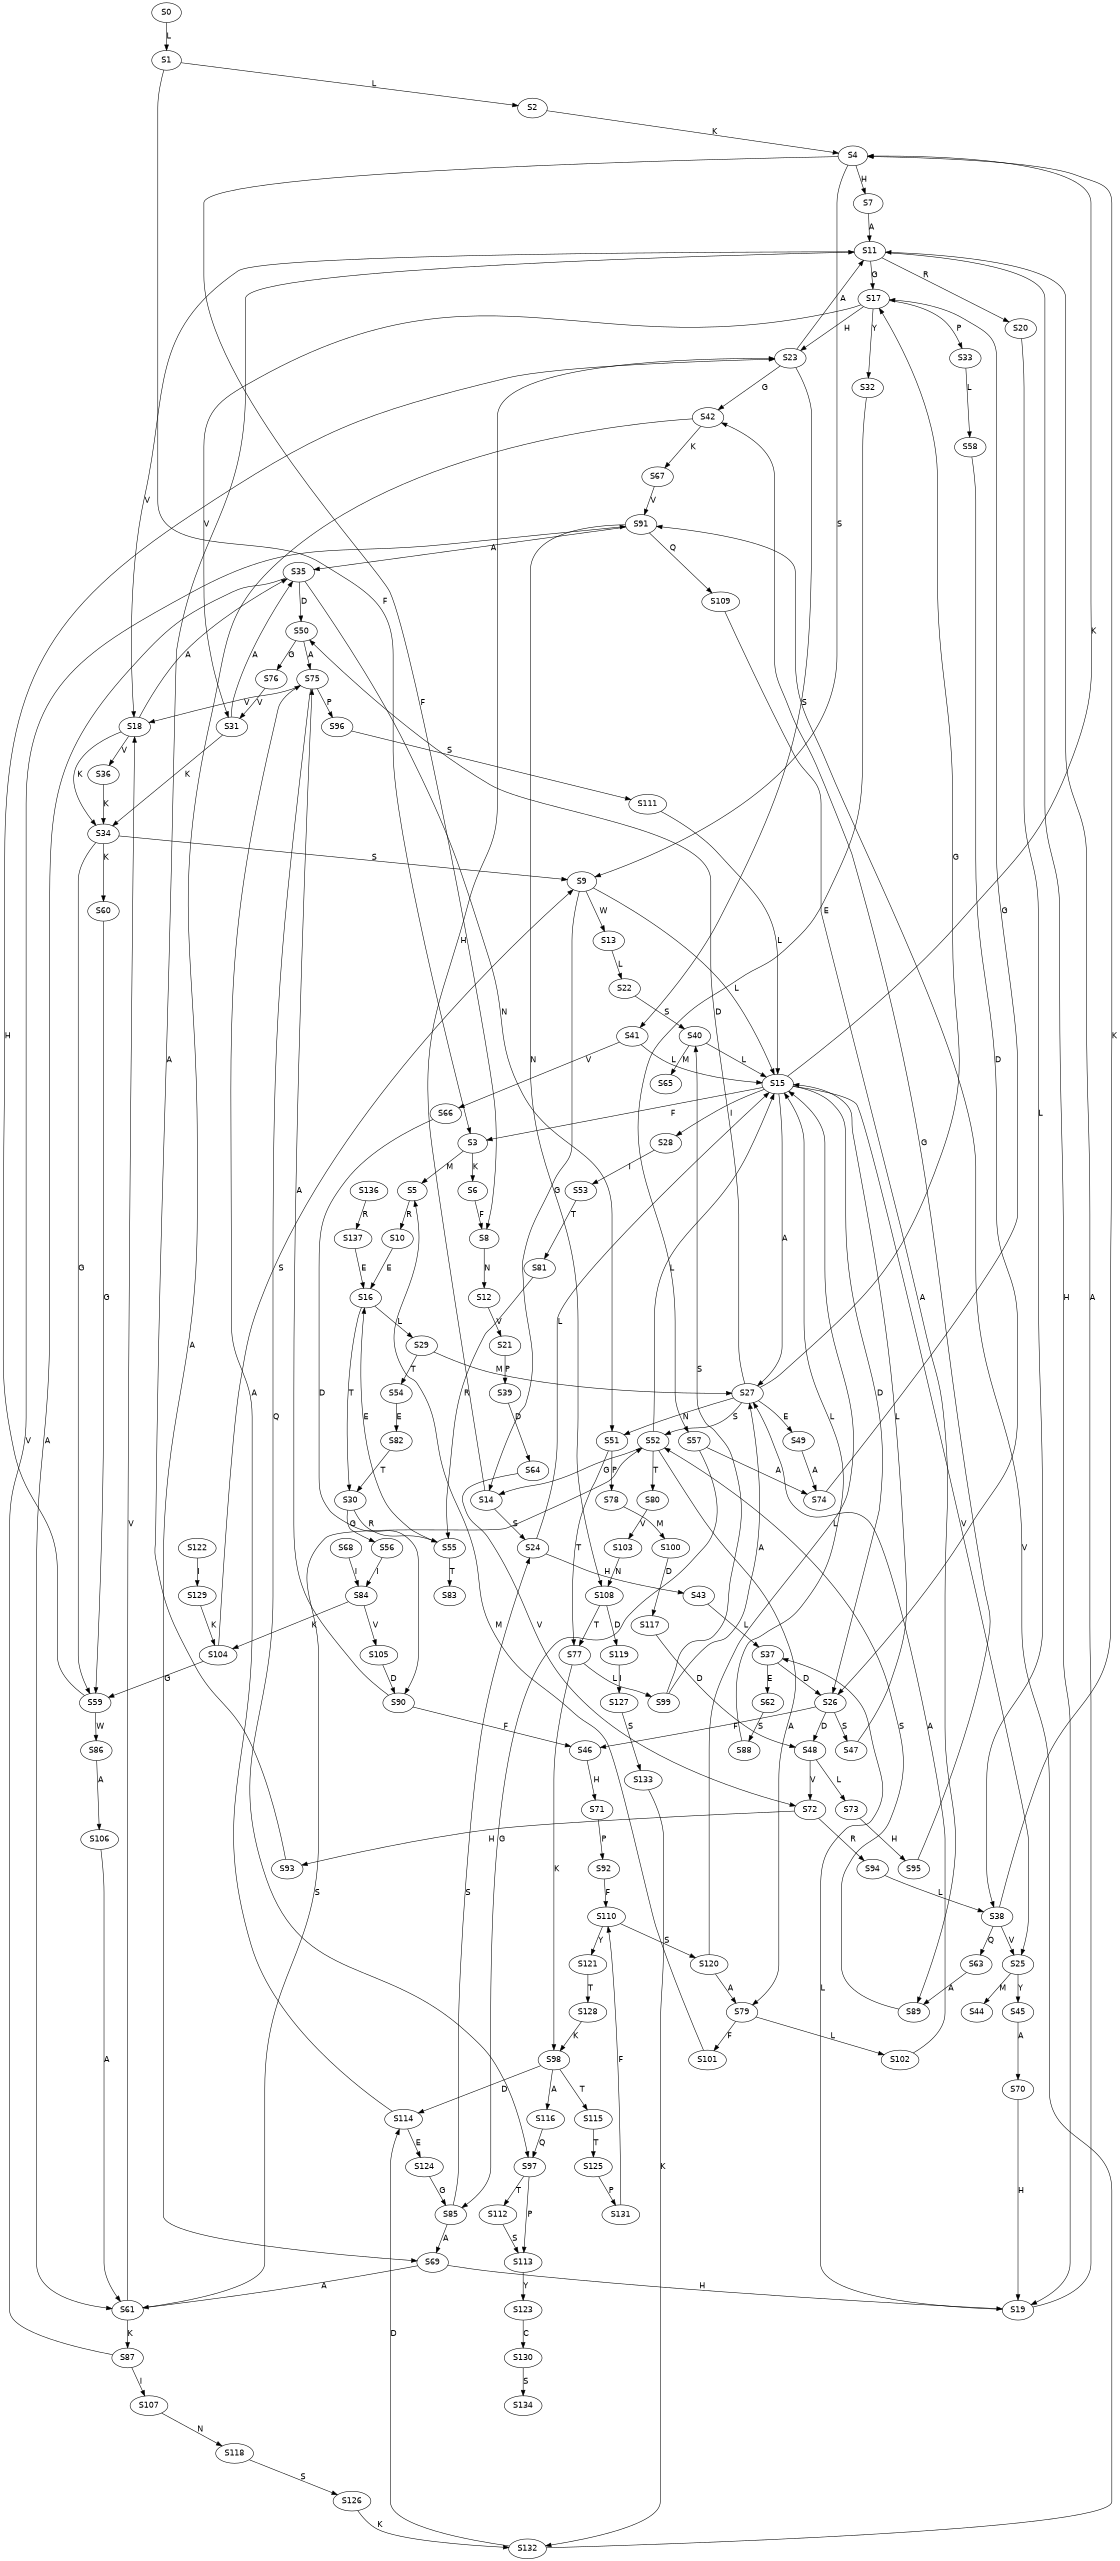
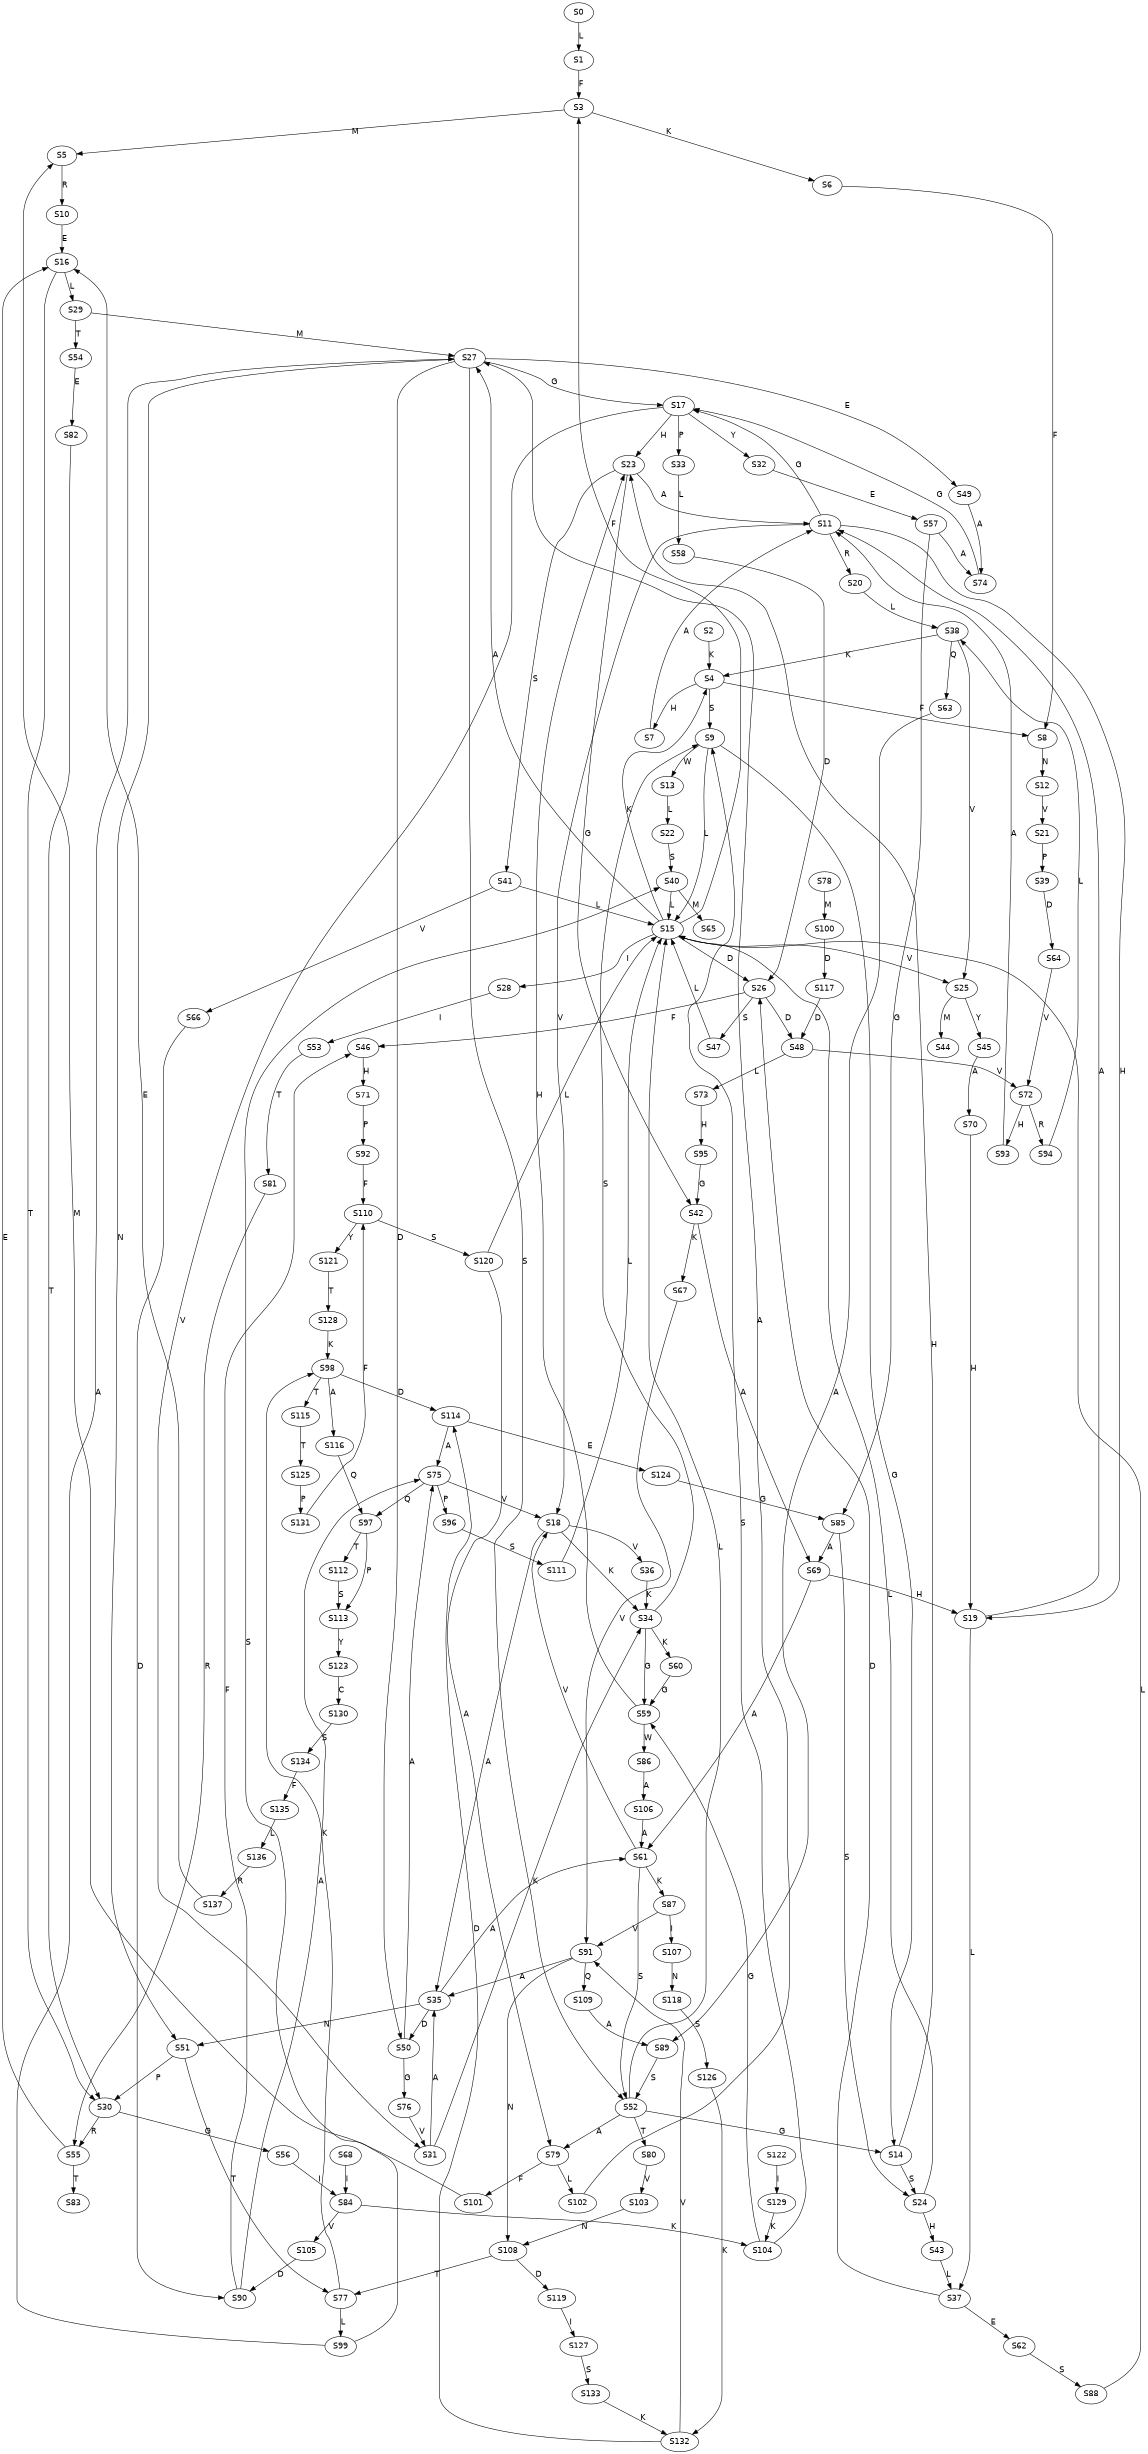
(347, 84) -> none
(612, 1468) -> (146, 2076)
none -> (280, 1810)
